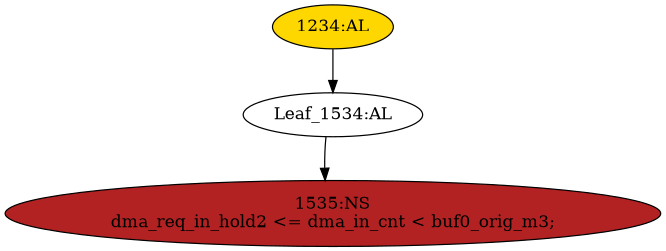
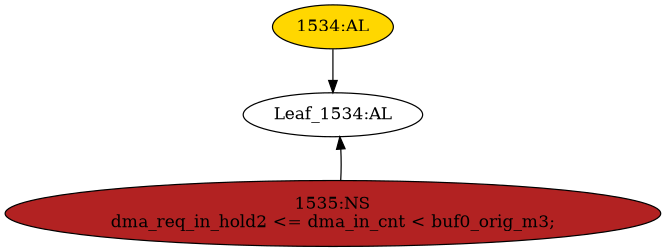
(333, 27) -> (333, 27)
(325, 152) -> (341, 165)
